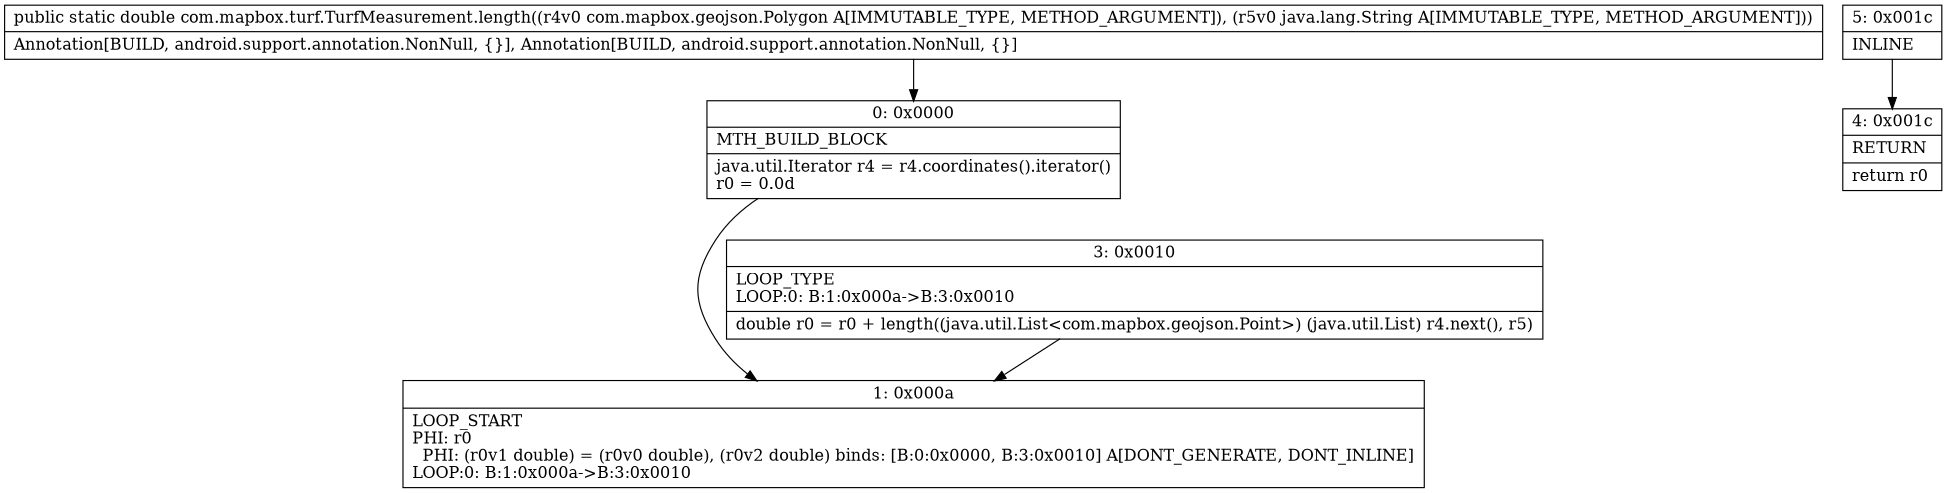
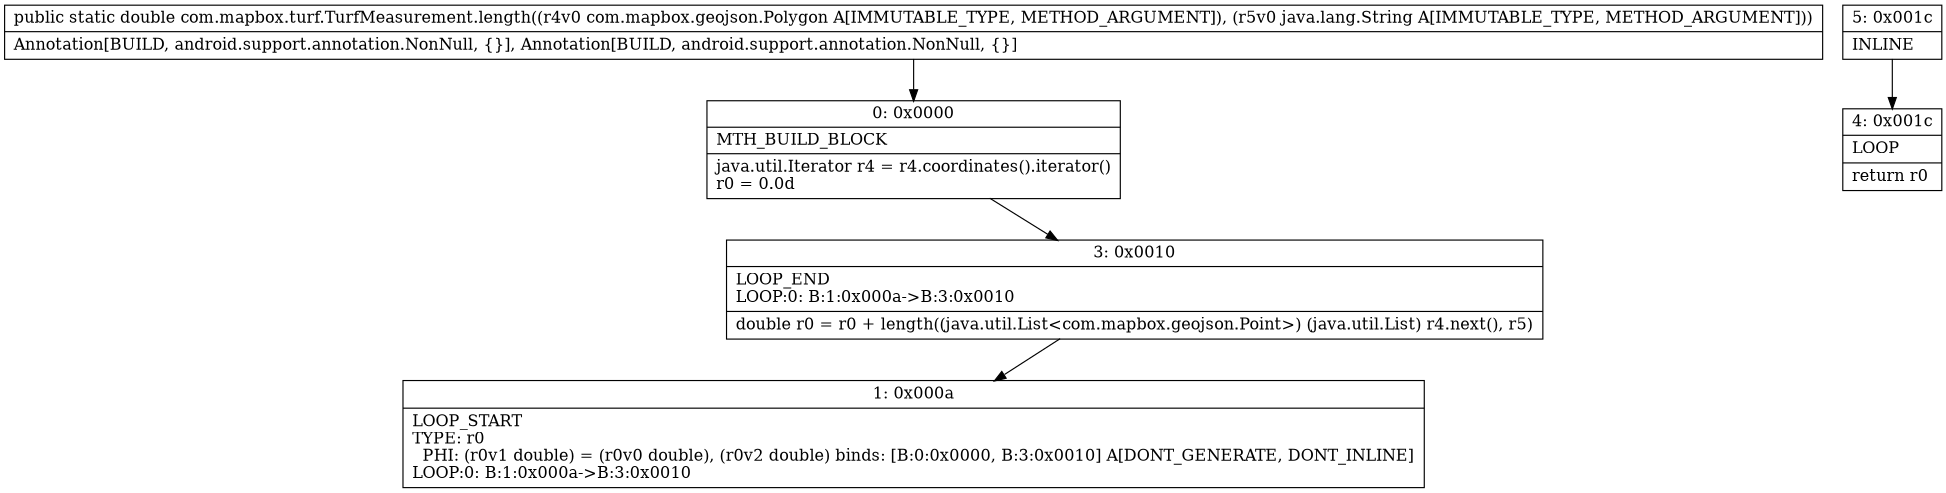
(1889, 149) -> (1876, 149)
(786, 280) -> (783, 280)
(698, 283) -> (1019, 216)
(445, 439) -> (451, 439)
